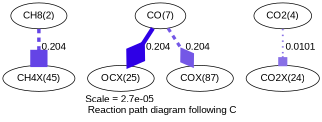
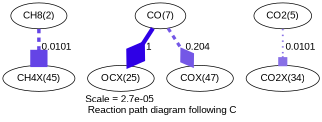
(283, 16) -> (283, 16)
(53, 47) -> (55, 47)
(157, 47) -> (148, 47)
(200, 78) -> (200, 78)
(283, 78) -> (283, 78)
